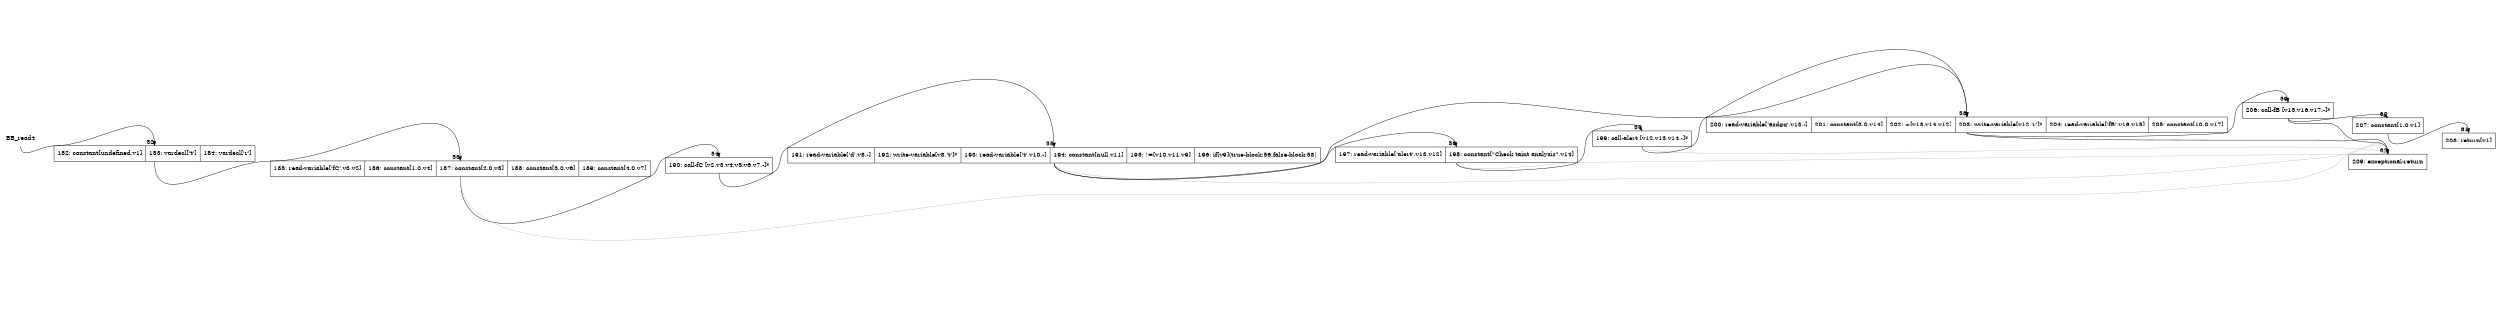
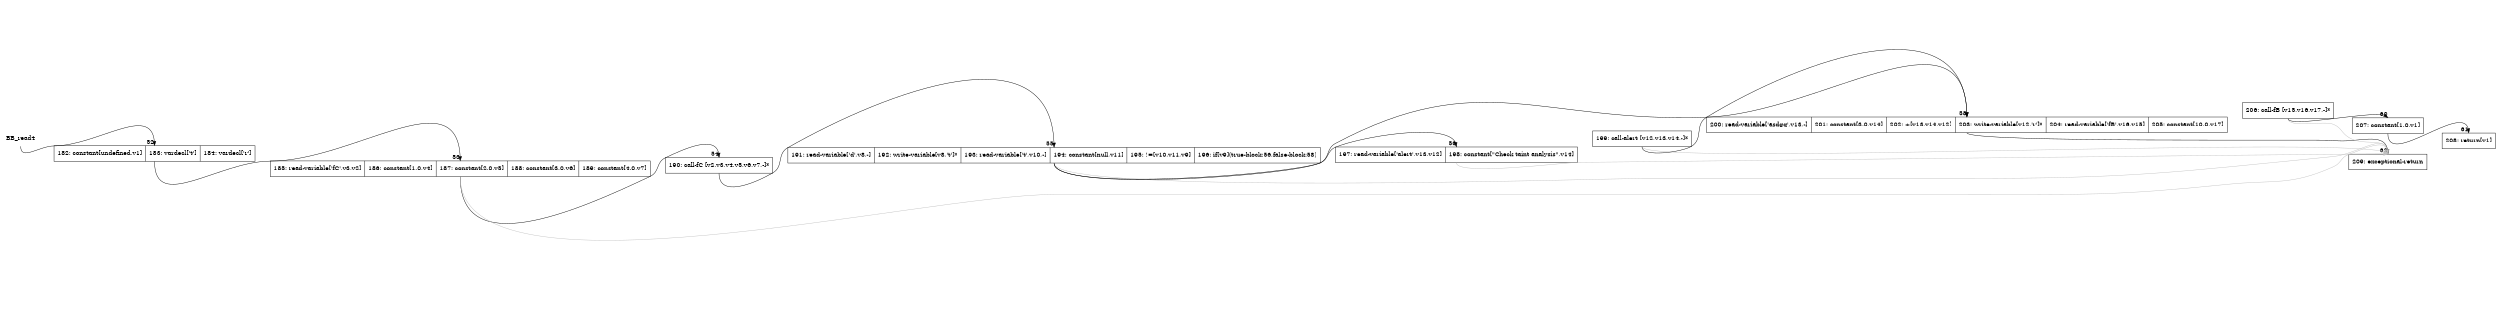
(2340, 129) -> (2340, 129)
(2140, 136) -> none
(1559, 167) -> none
